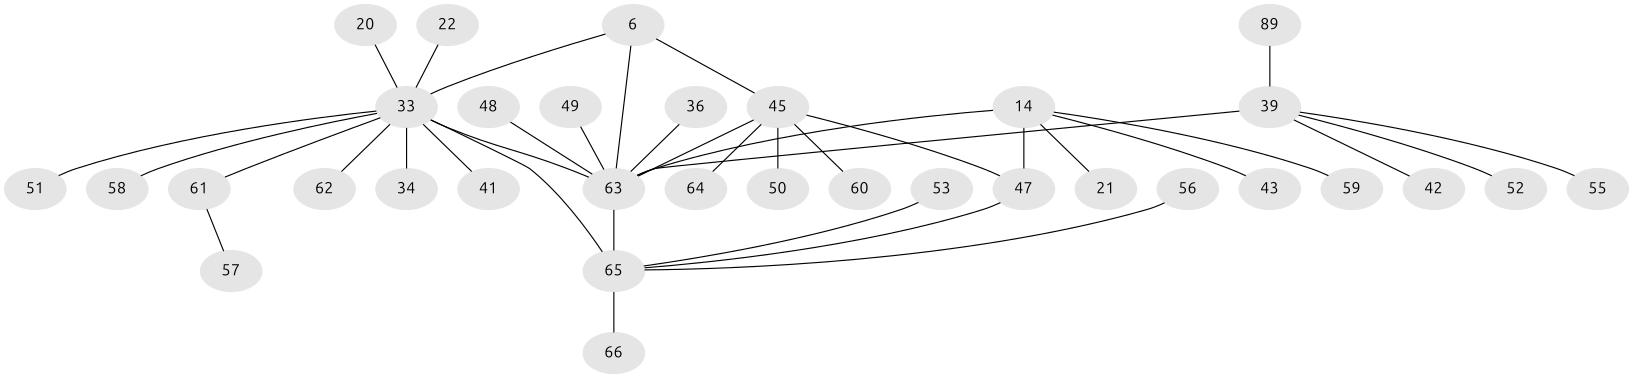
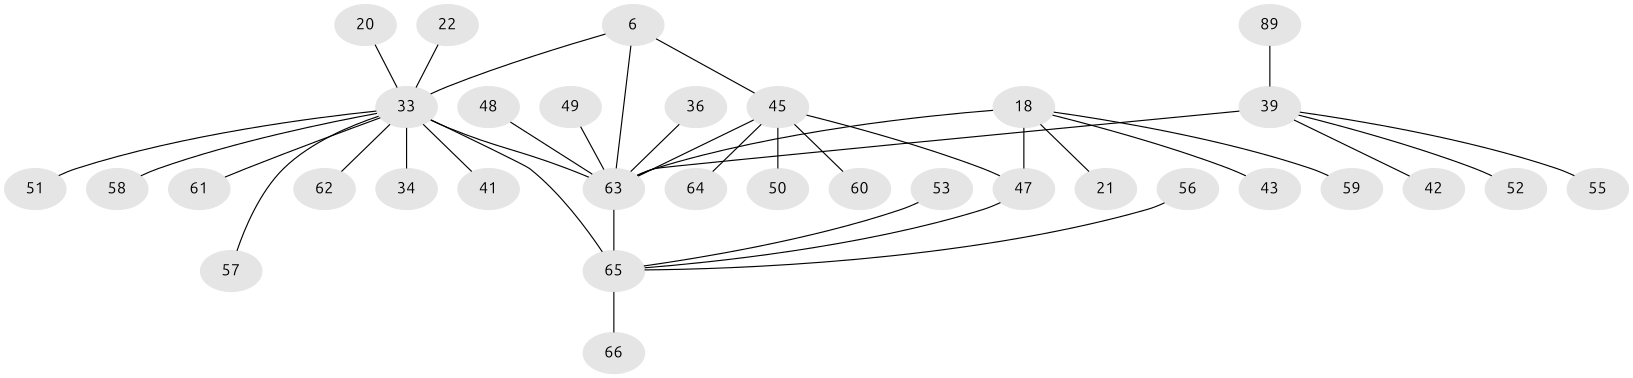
(1024, 107) -> (1024, 107)
(215, 230) -> (289, 164)
